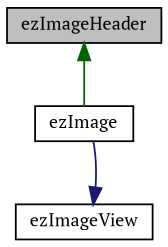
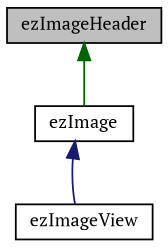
(96, 164) -> (73, 182)
